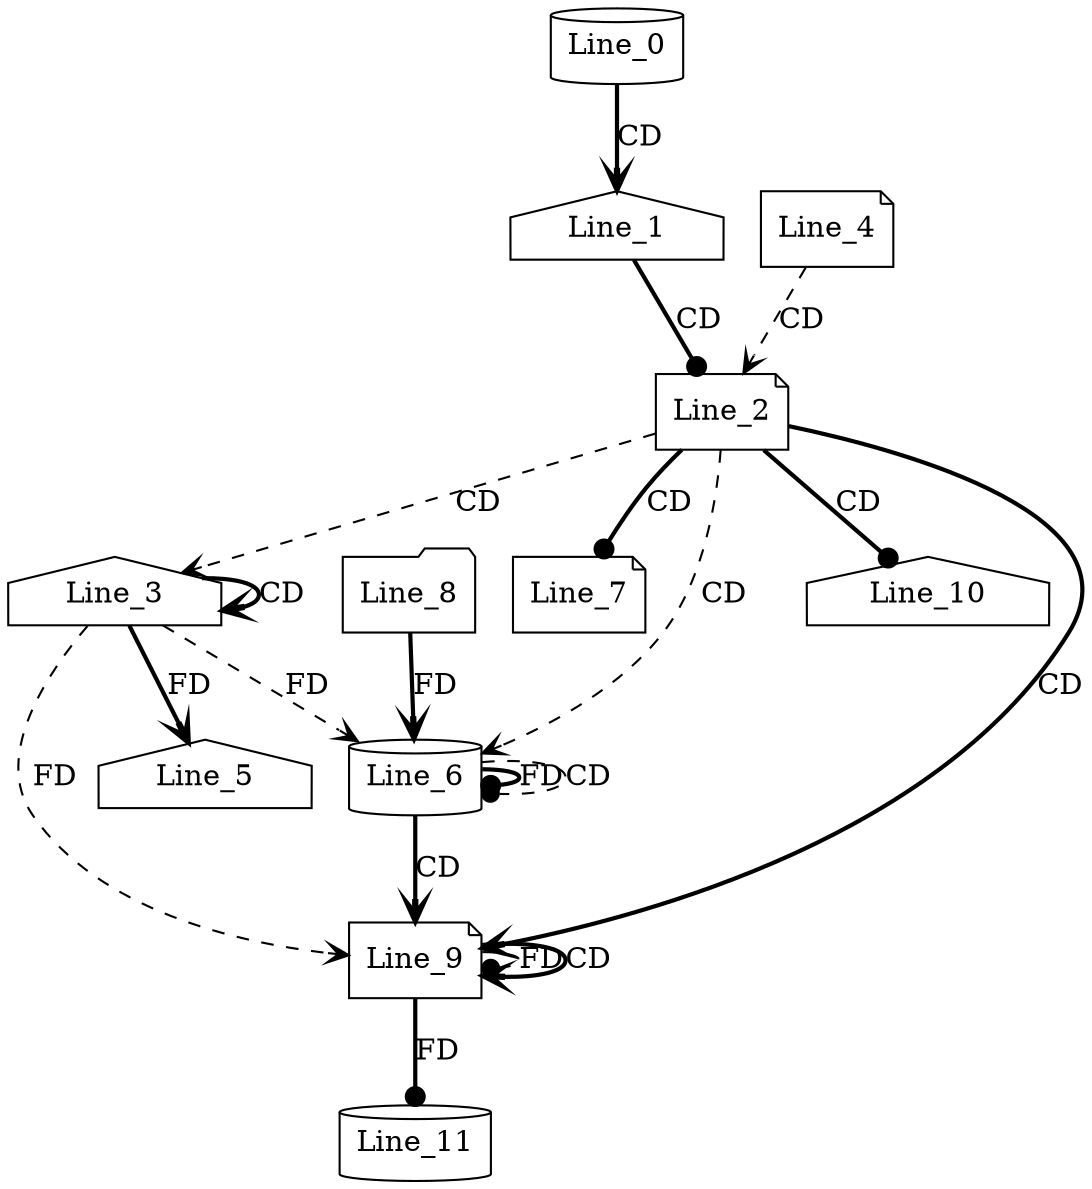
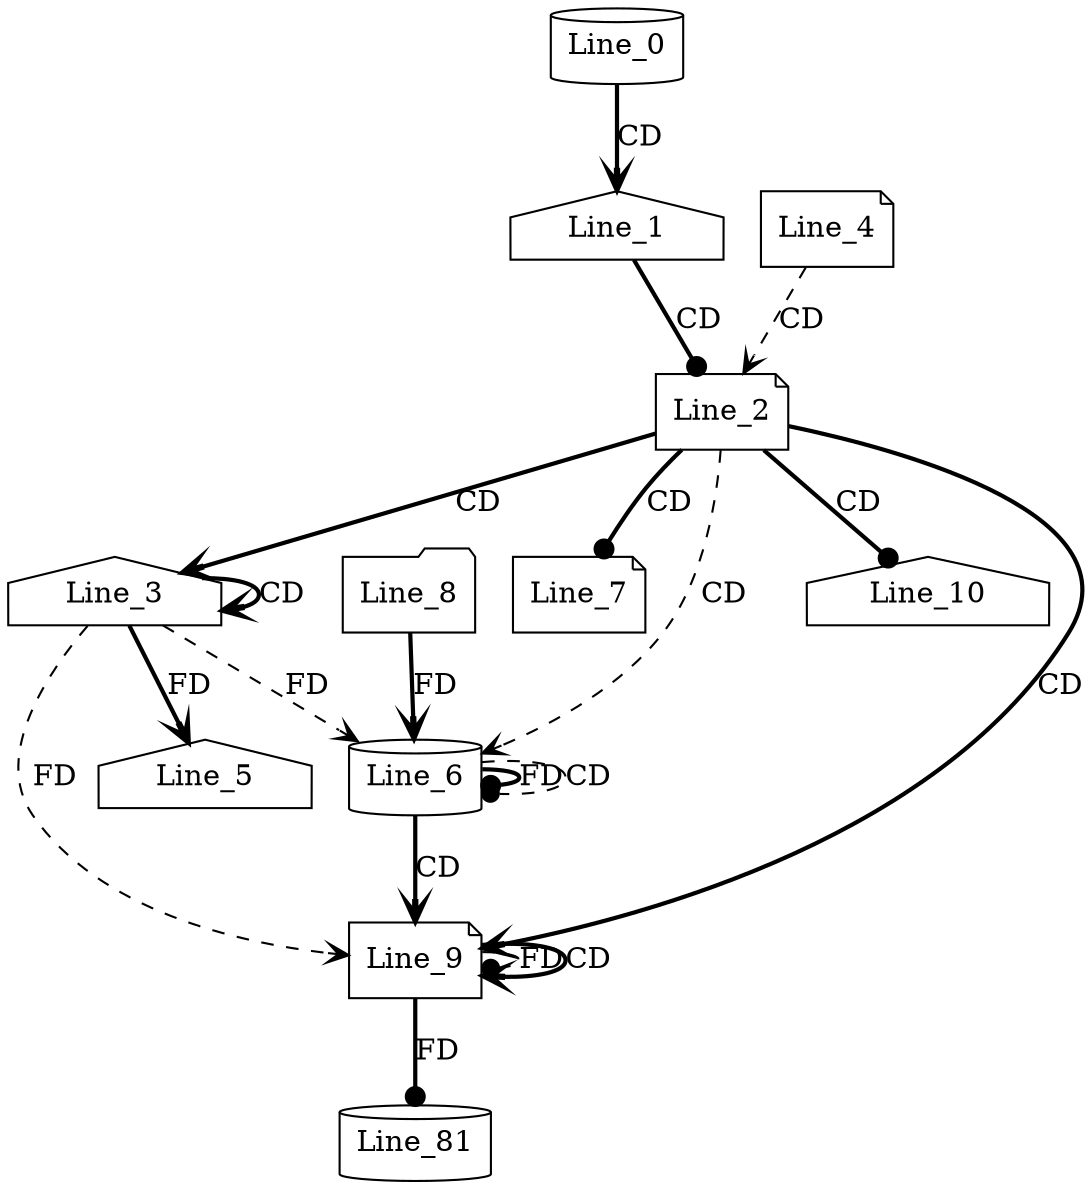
(429, 500) -> (429, 500)
(415, 1143) -> (415, 1143)
